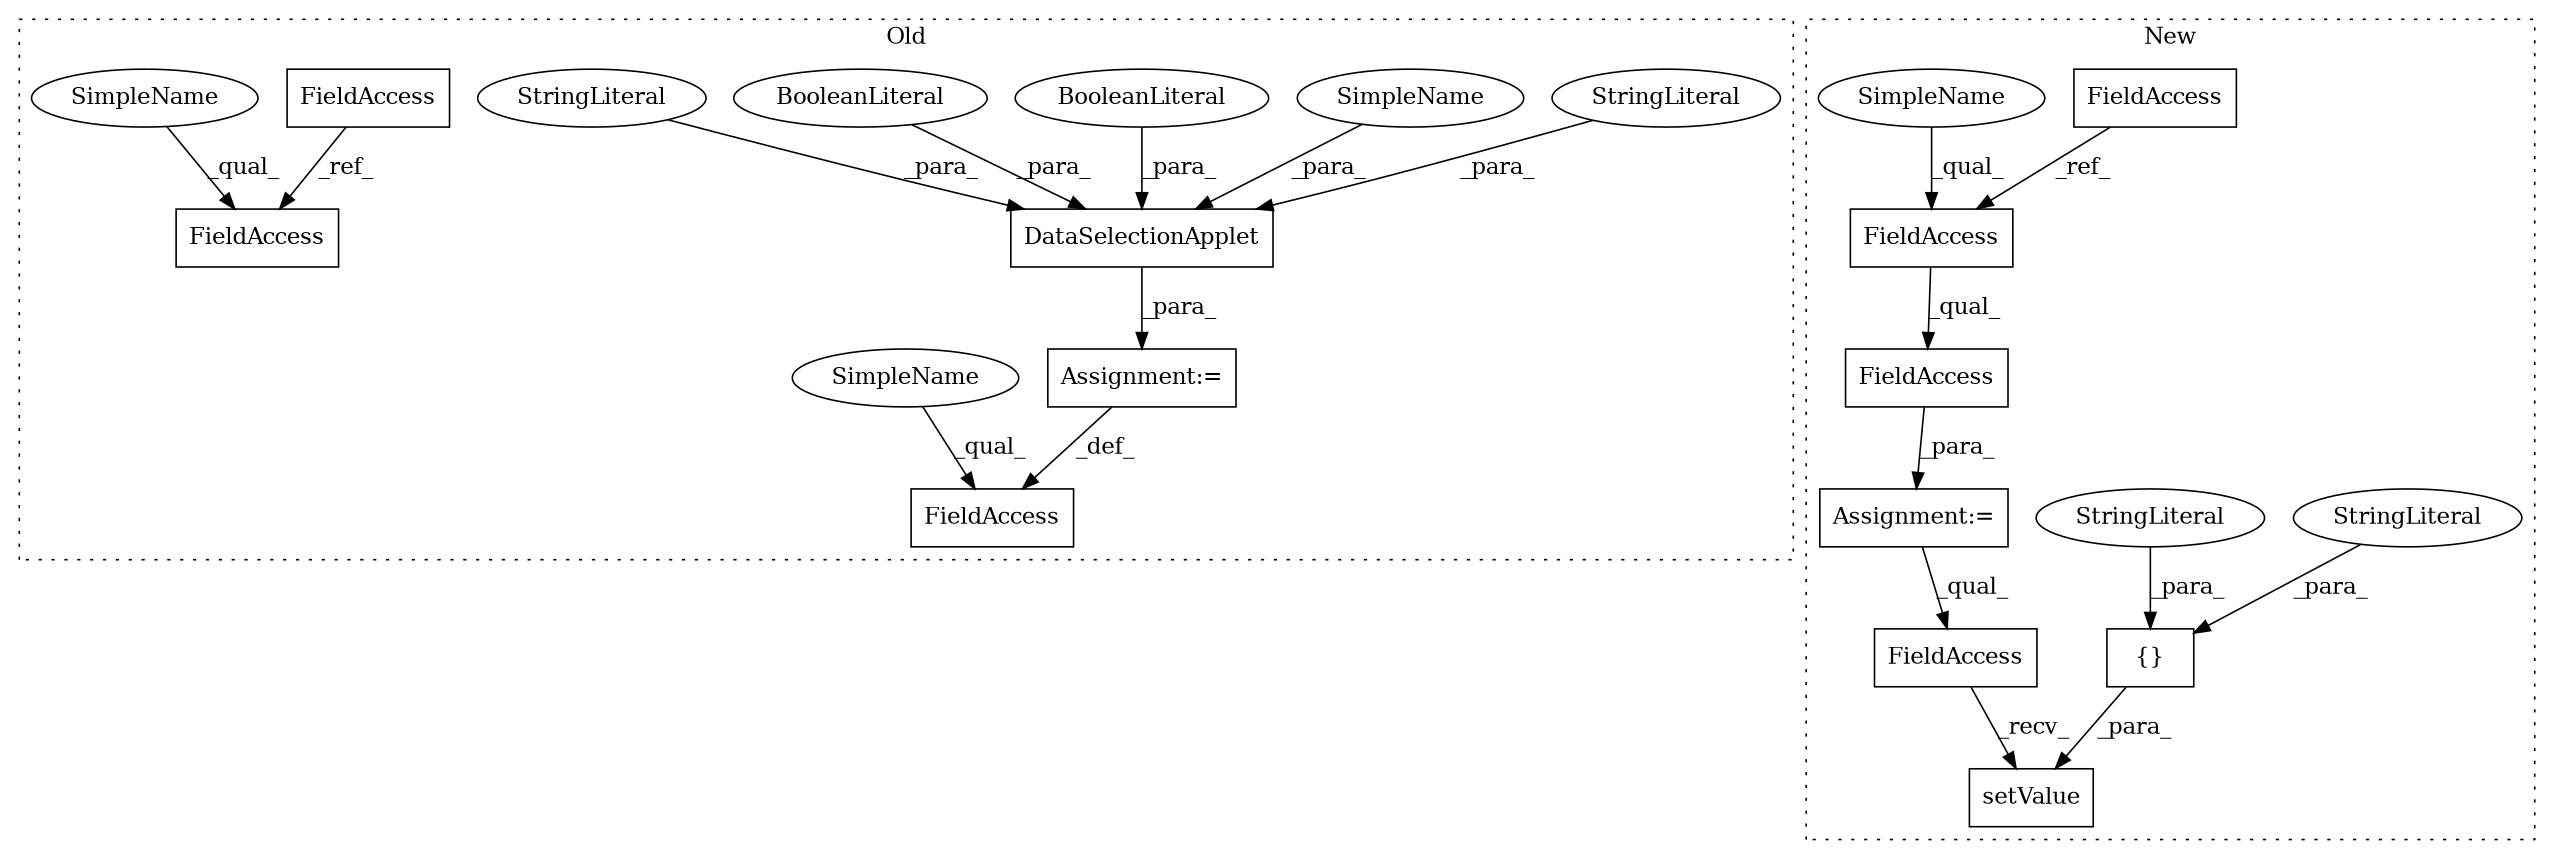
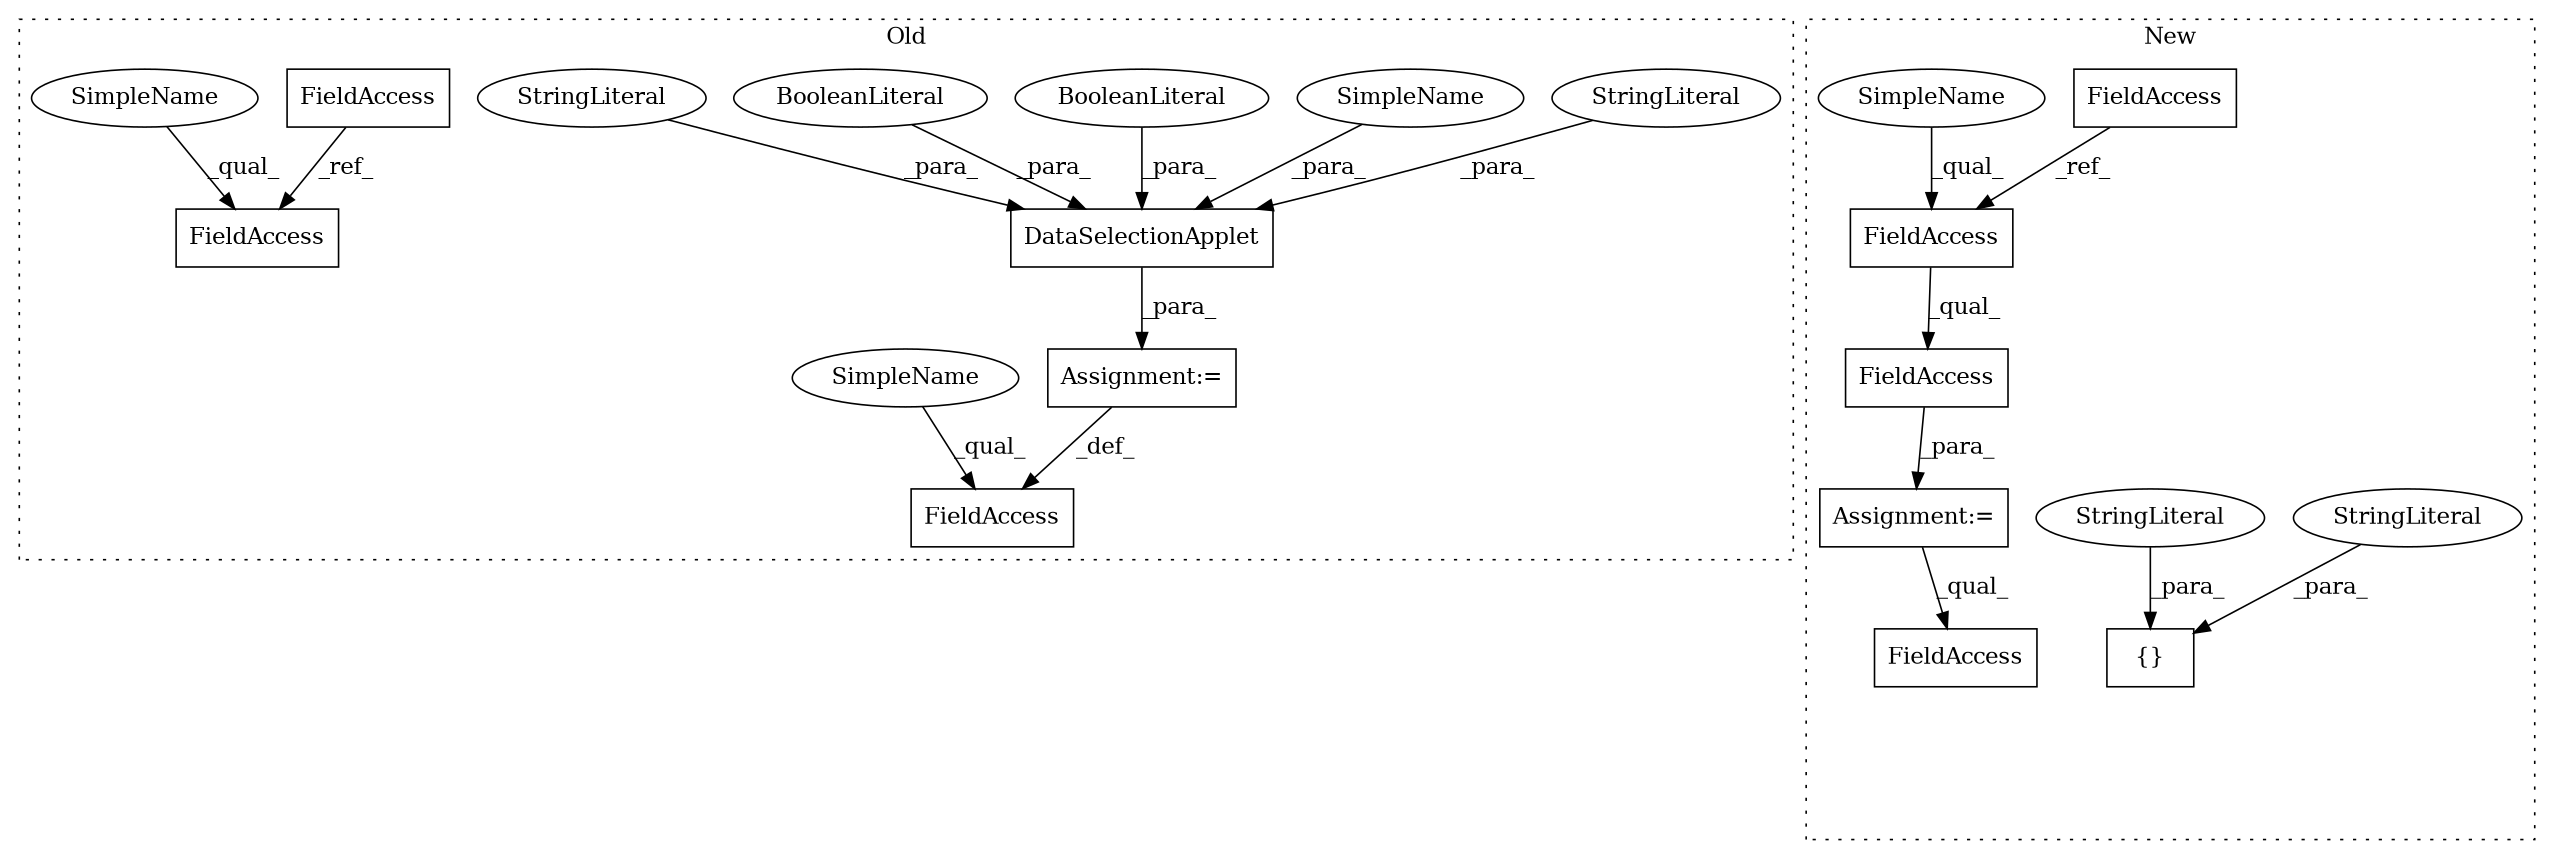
(2031, 798) -> none
